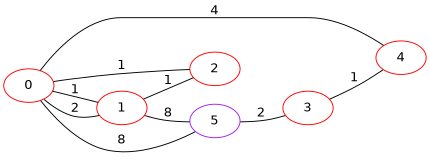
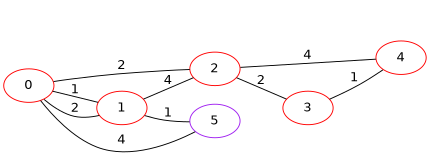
(205, 18) -> (308, 63)
(122, 66) -> (122, 66)
(168, 81) -> (168, 81)
(168, 113) -> (168, 113)
(263, 120) -> (262, 88)
(122, 140) -> (122, 140)
